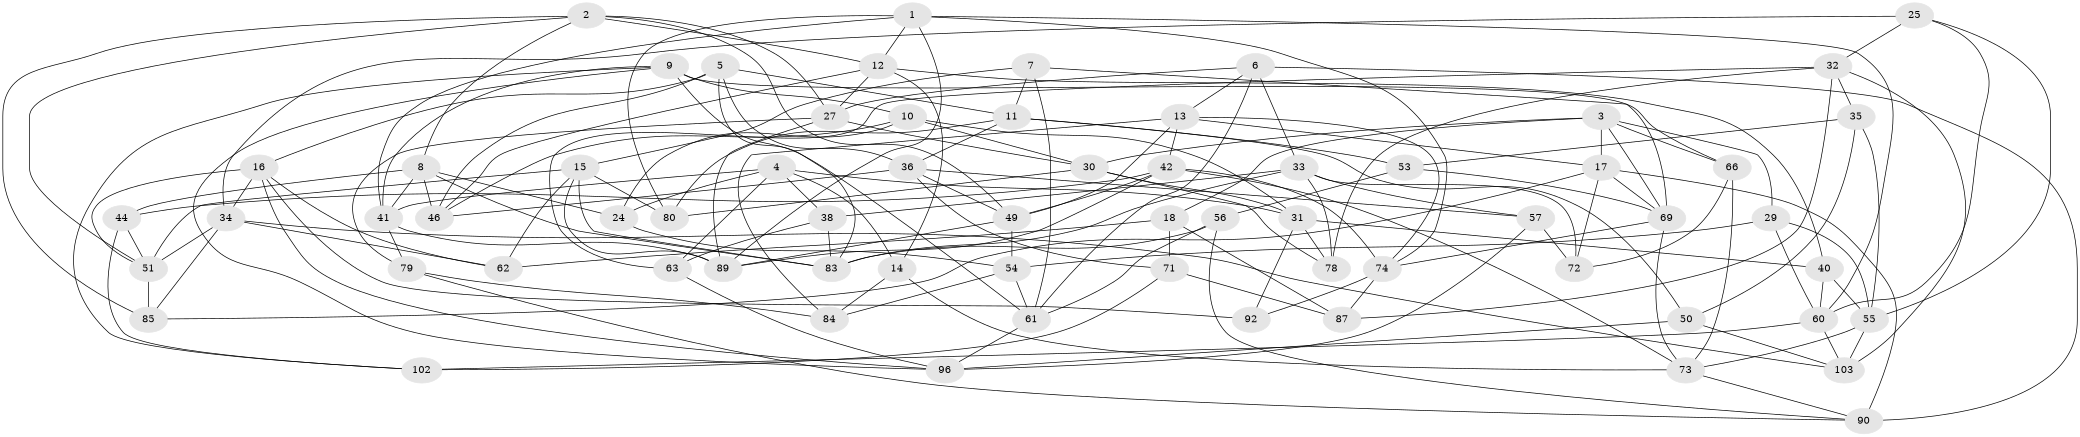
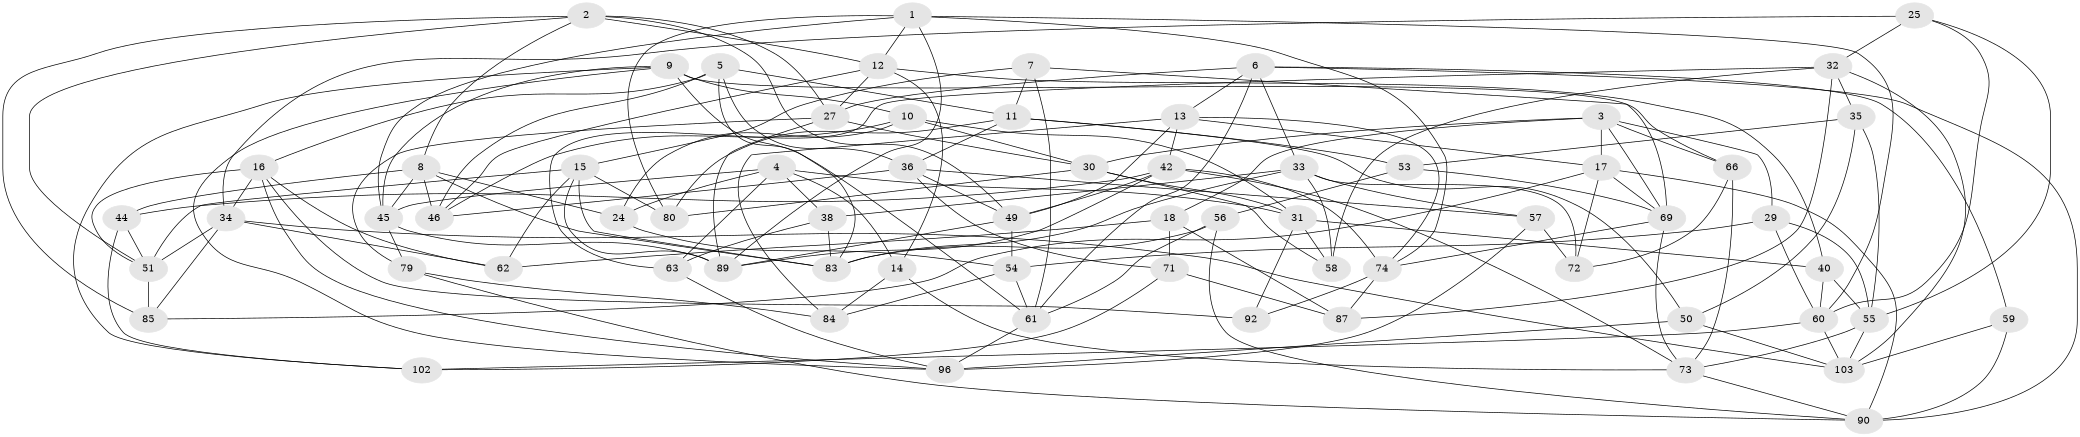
(384, 218) -> (384, 218)
(1332, 269) -> (1332, 269)
none -> (2009, 320)
